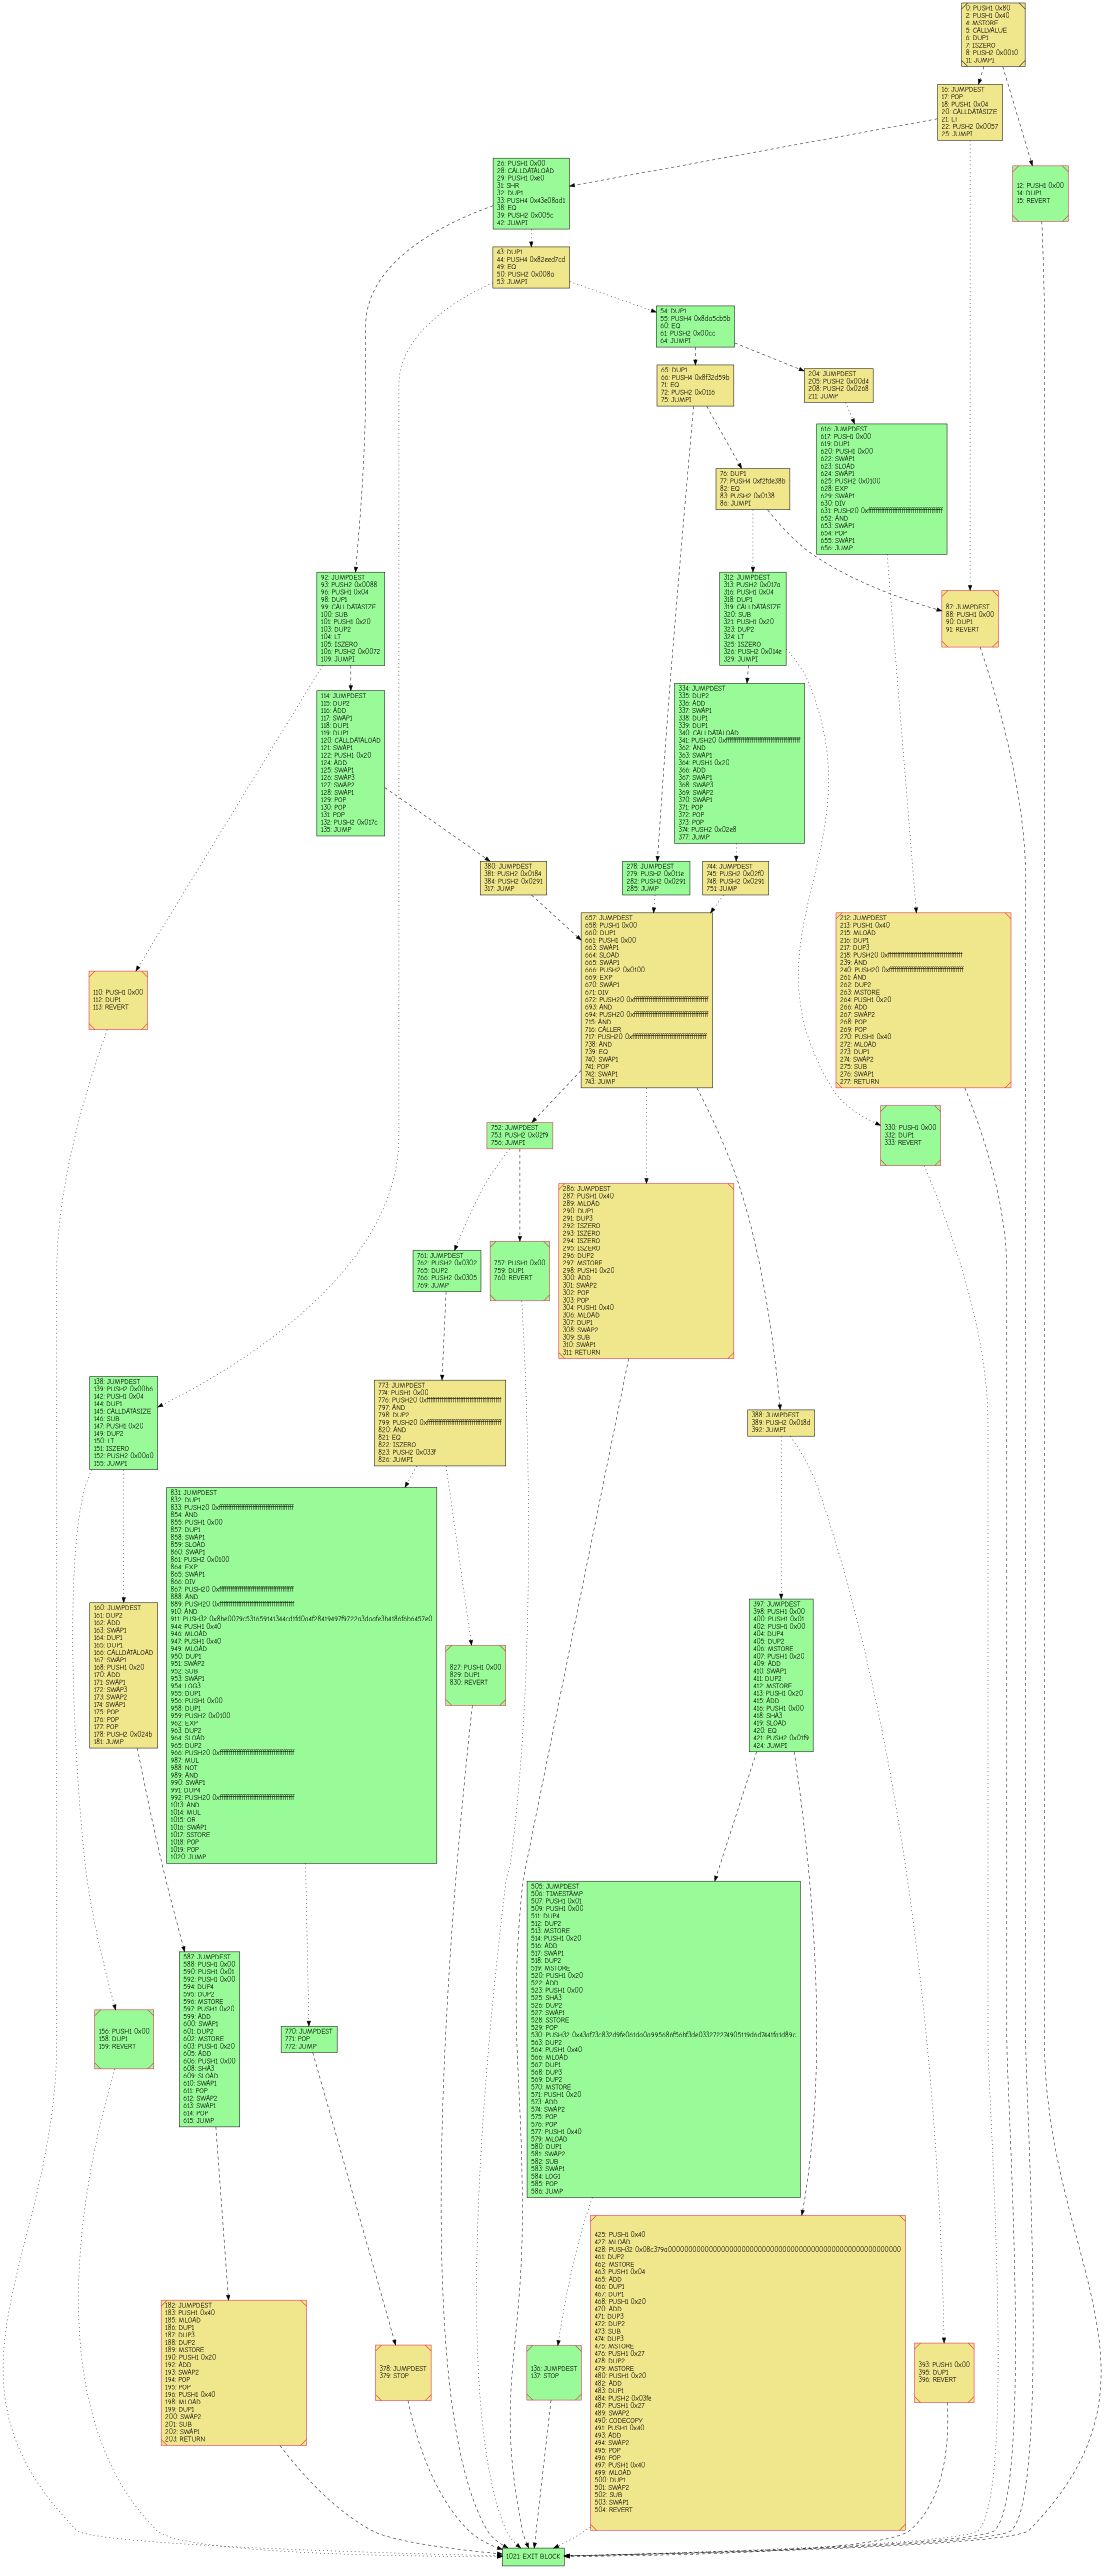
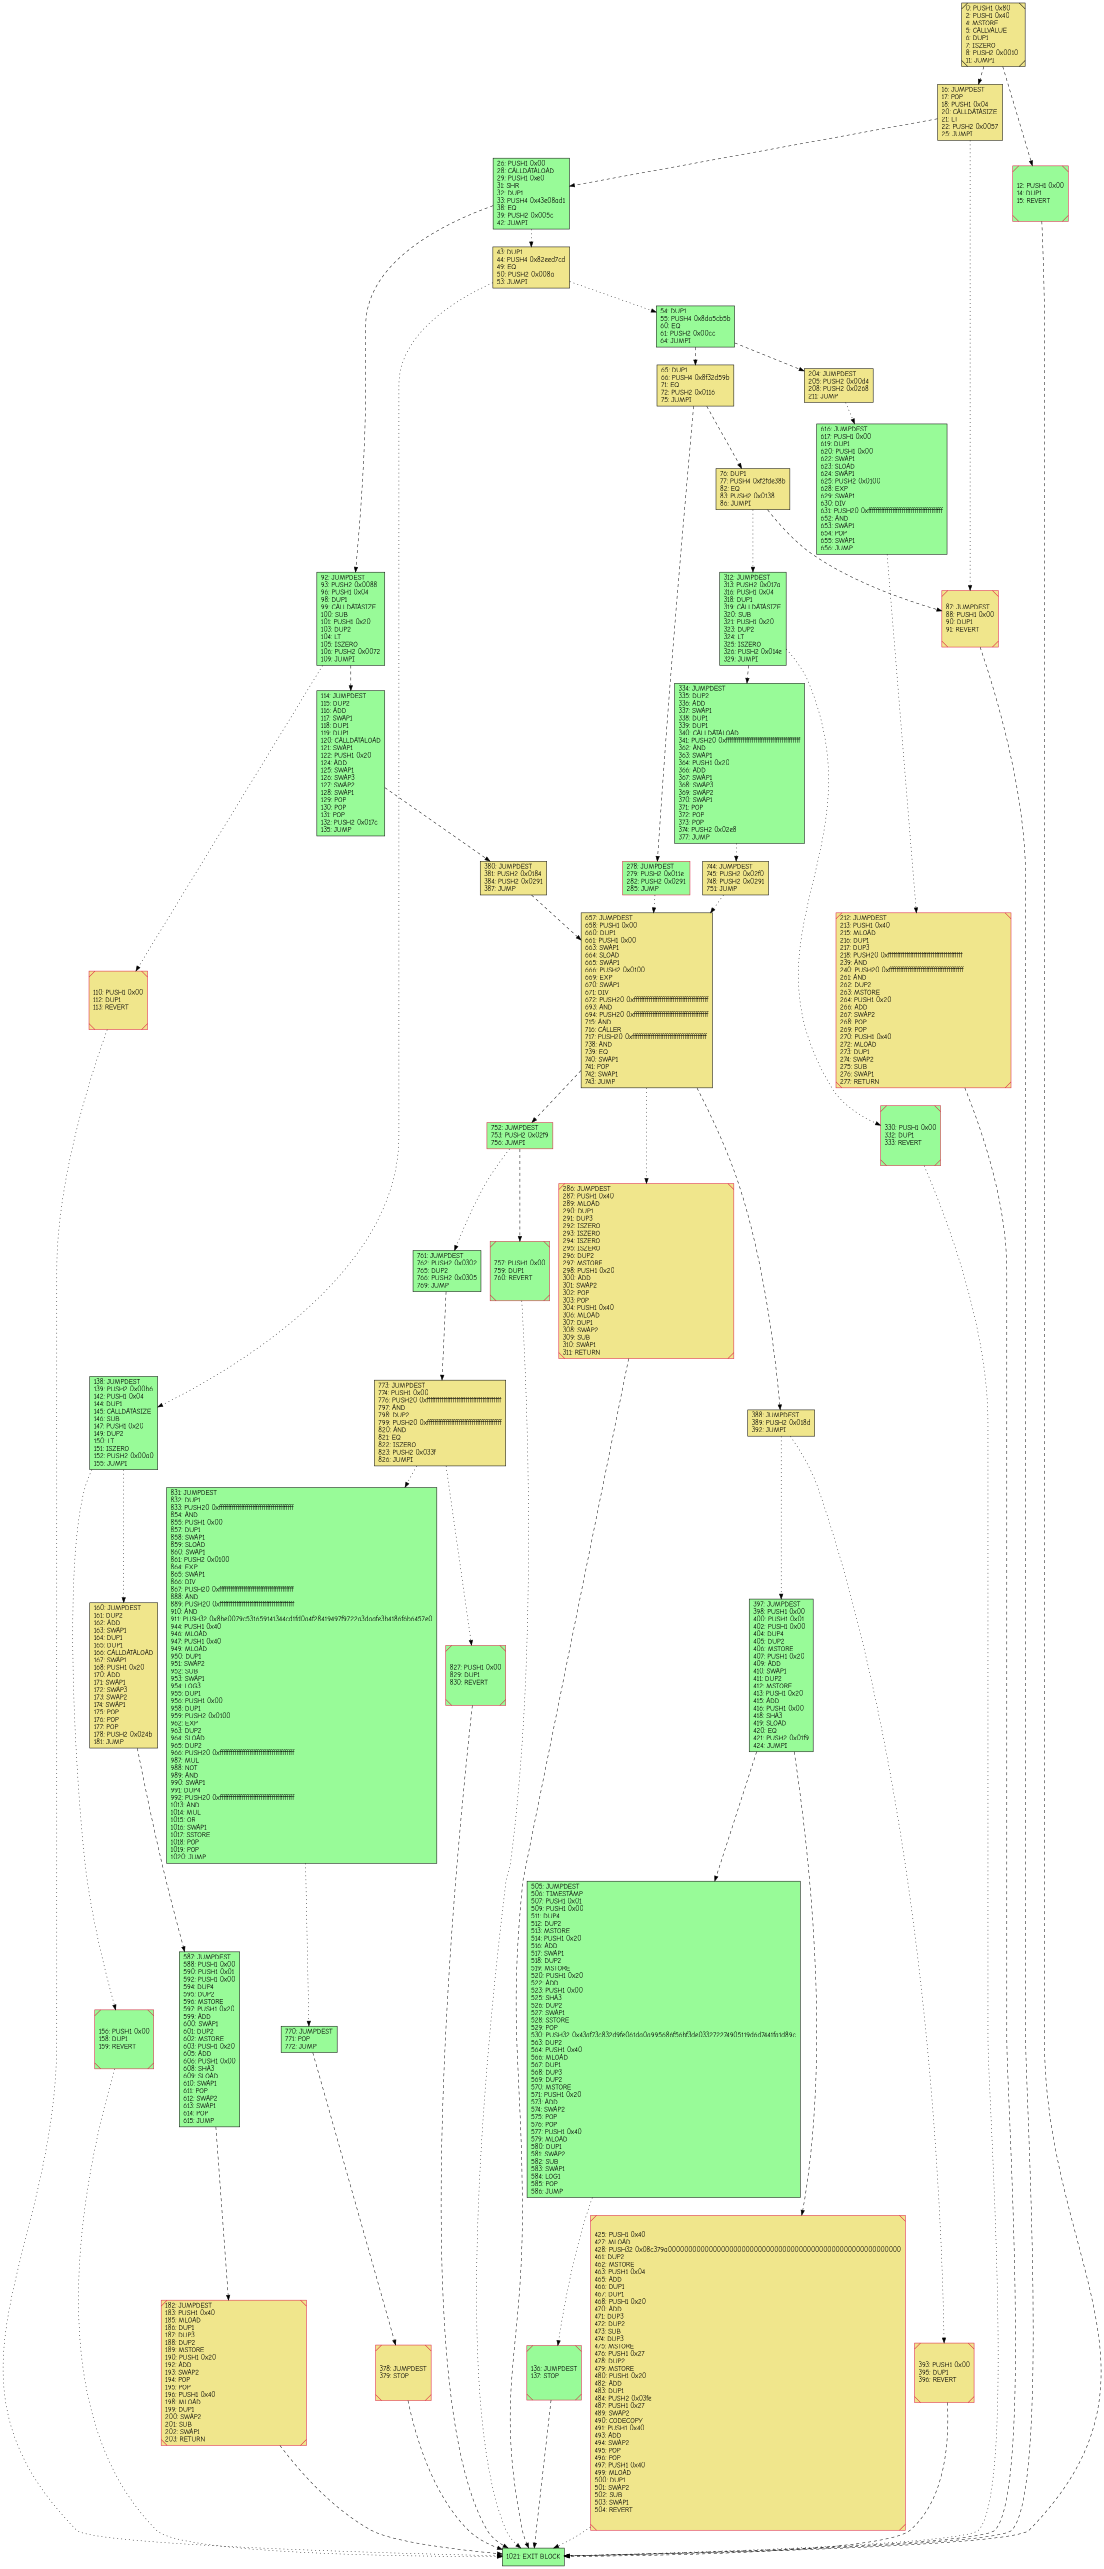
(513, 878) -> (513, 878)
(656, 878) -> (656, 878)
